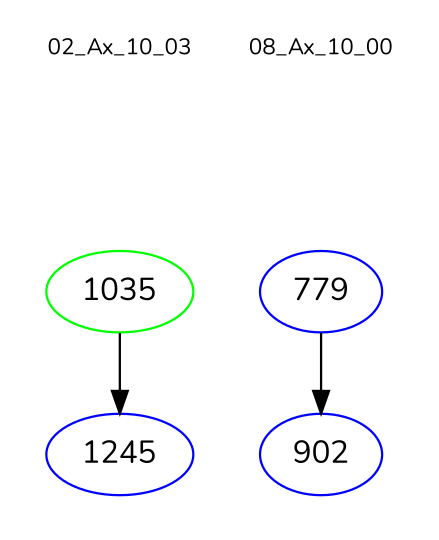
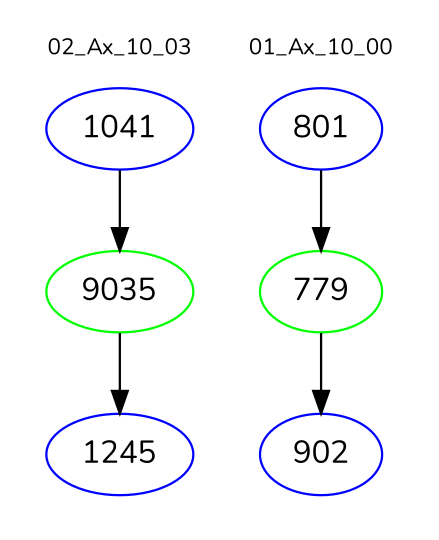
(321, 49) -> (321, 49)
none -> (120, 129)
none -> (321, 129)
(120, 292) -> (120, 292)
(321, 292) -> (321, 292)
